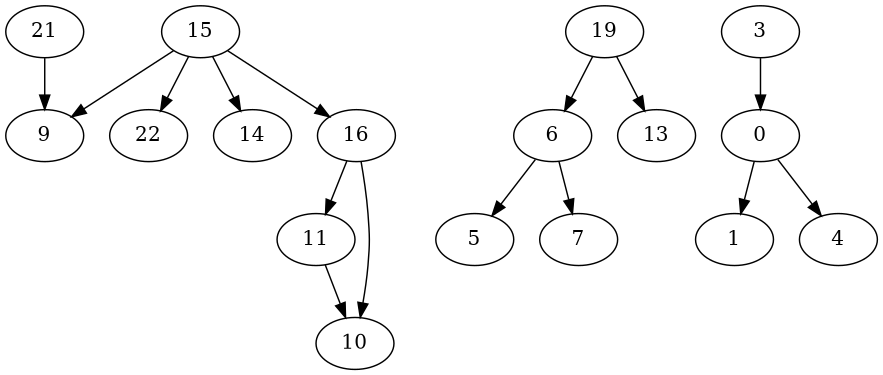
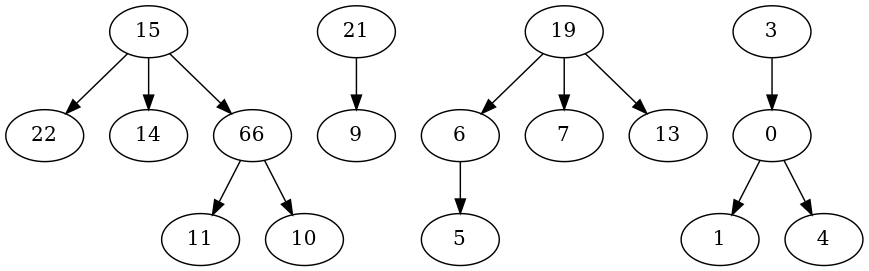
(129, 80) -> none
(356, 136) -> (253, 136)
(564, 181) -> (564, 77)
(333, 284) -> none
